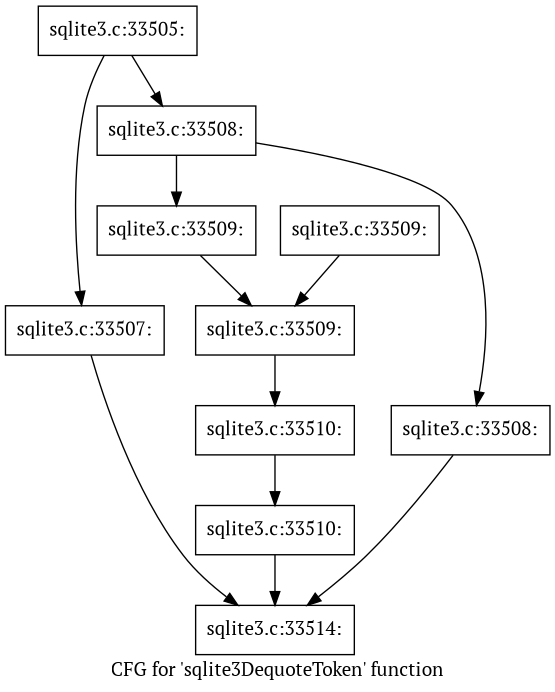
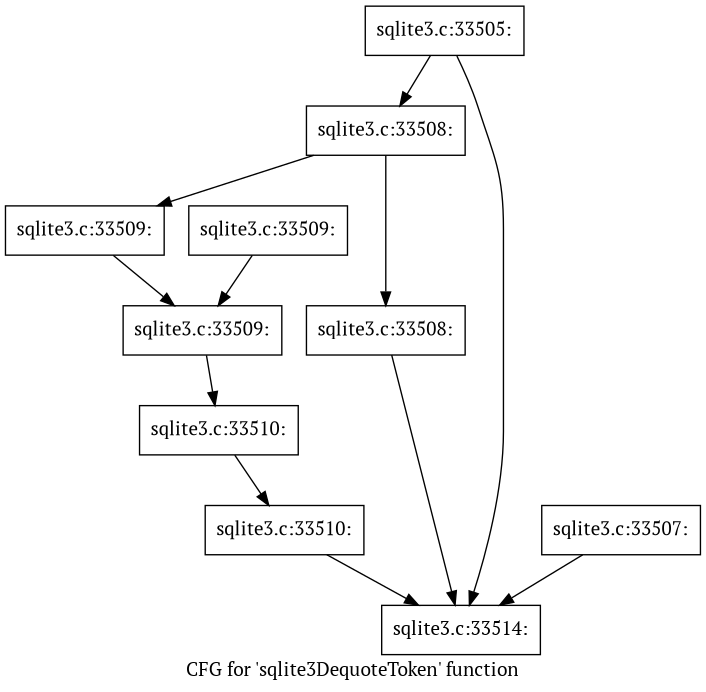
(77, 171) -> (503, 322)
